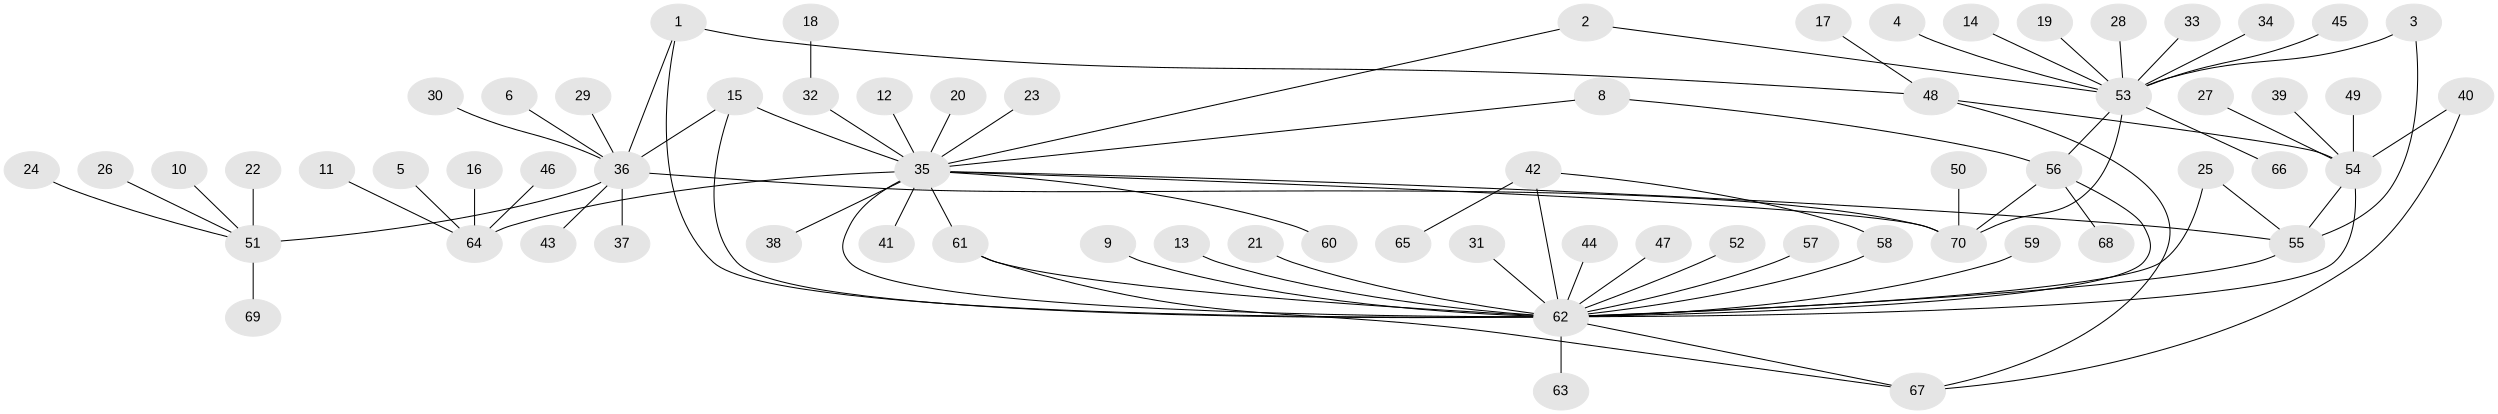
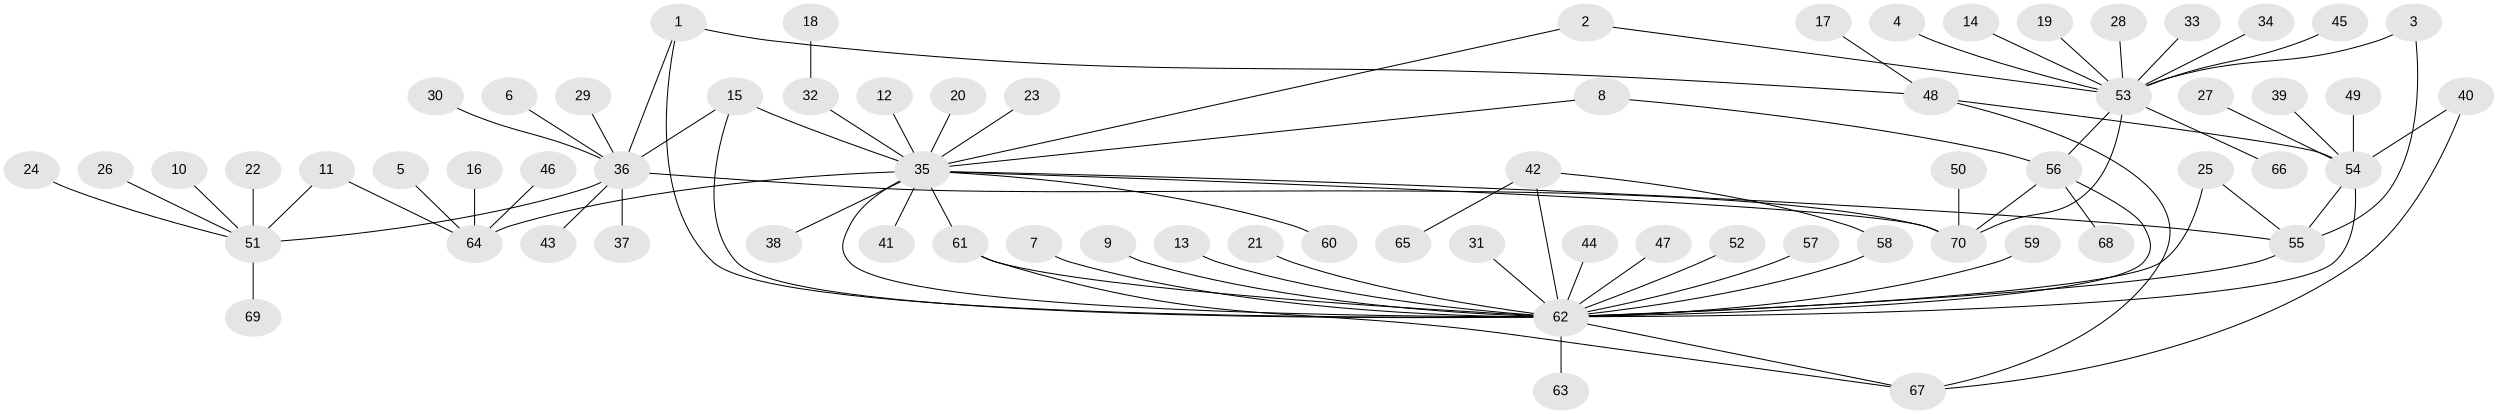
none -> (290, 207)
none -> (1034, 244)
